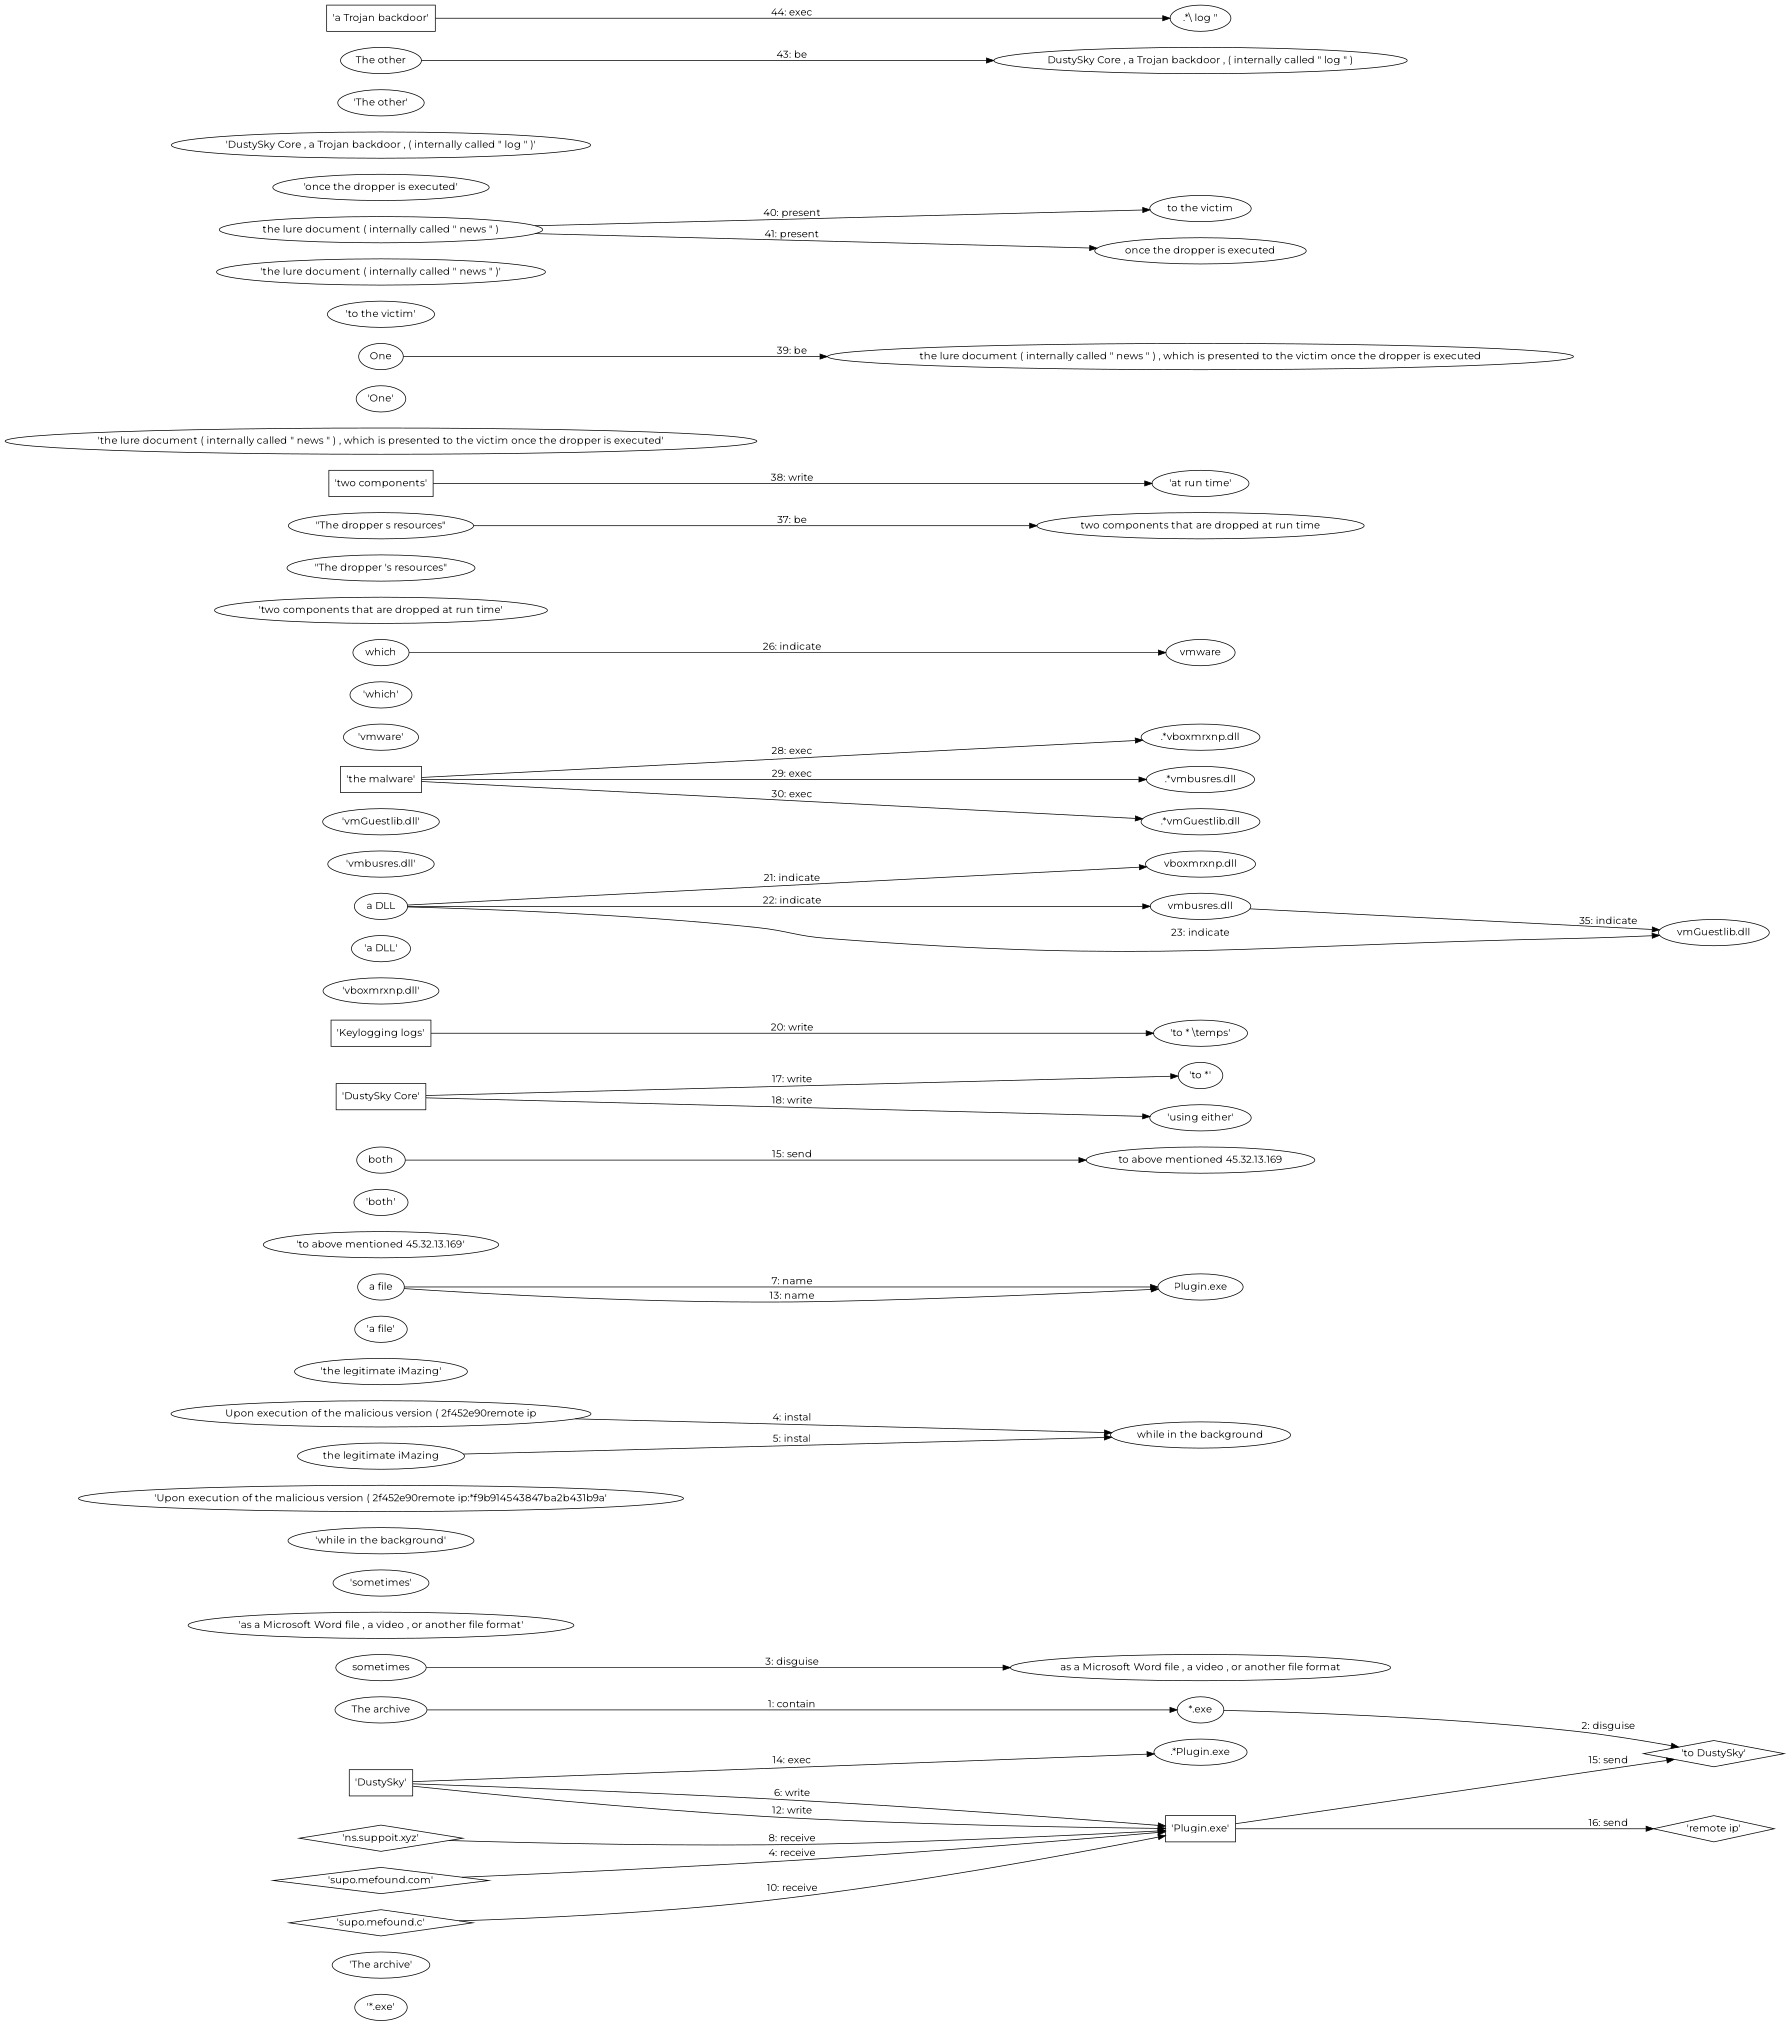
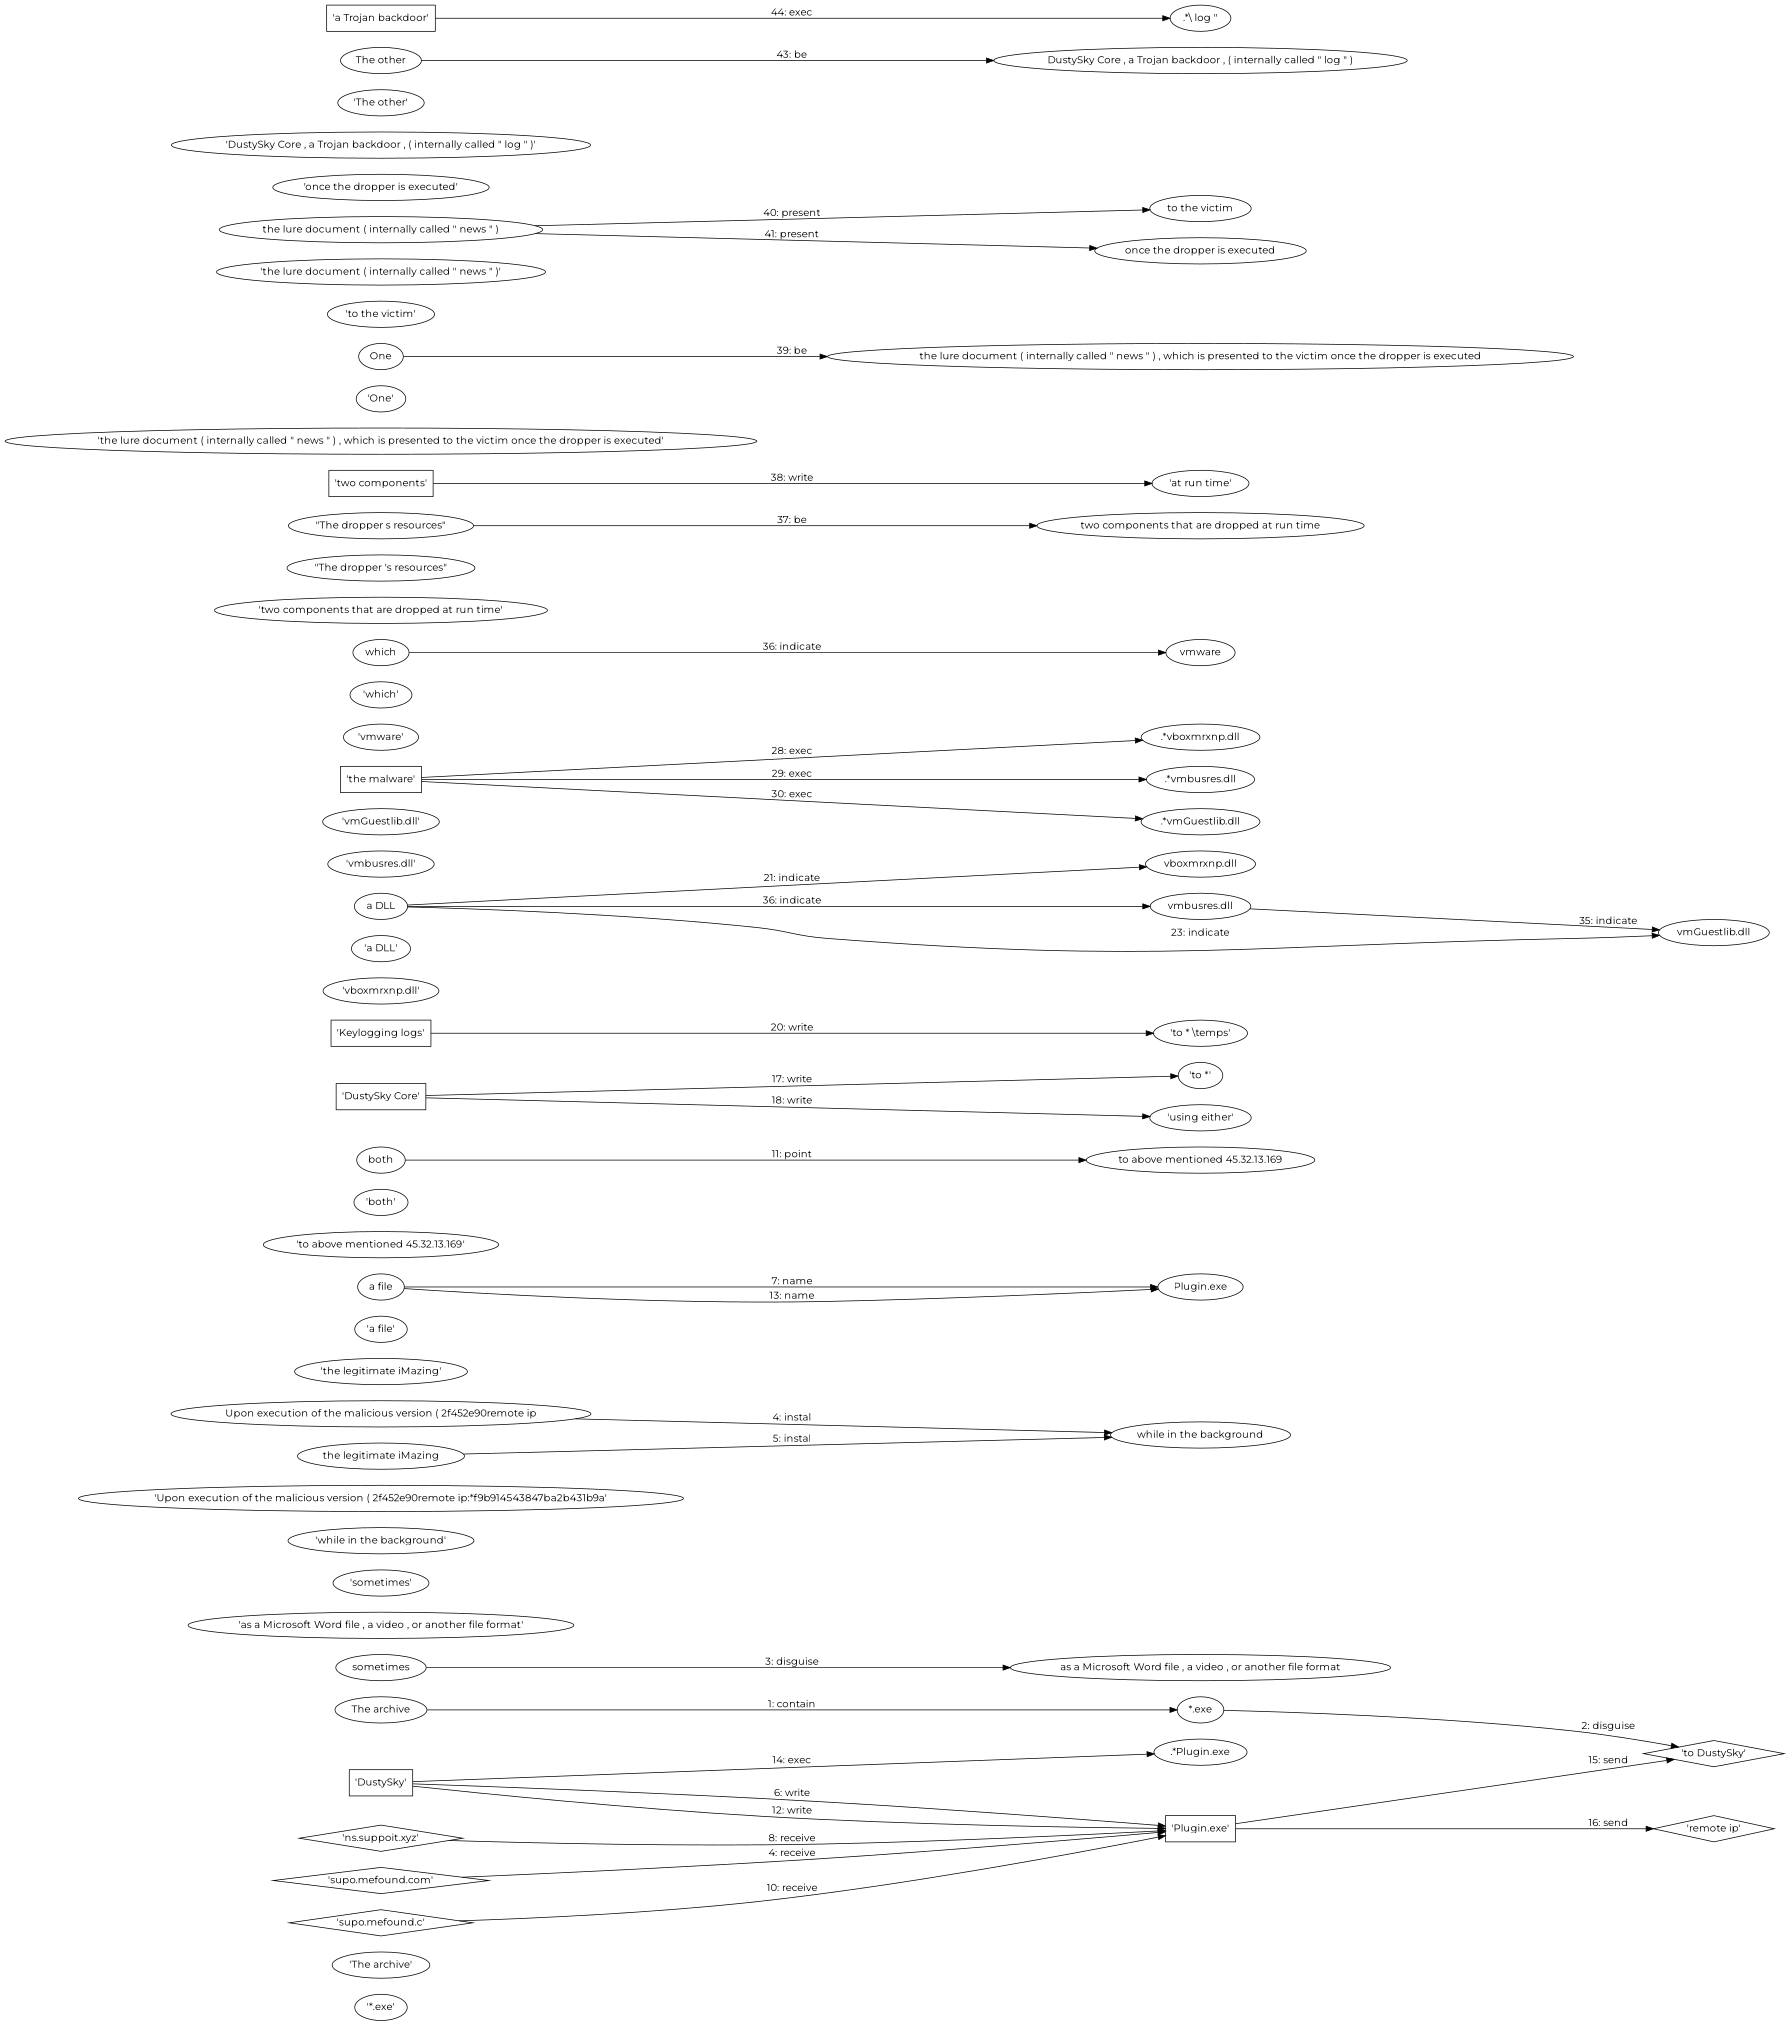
(792, 647) -> (792, 647)
(792, 901) -> (792, 901)
(792, 1155) -> (792, 1155)
